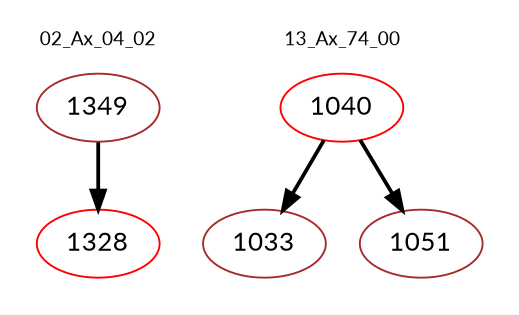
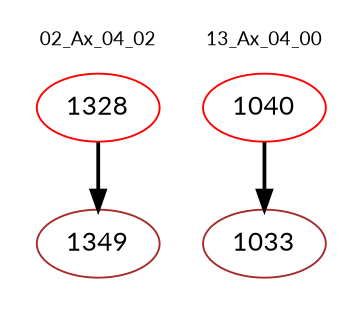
(343, 41) -> (264, 41)
(98, 166) -> (98, 166)
(421, 244) -> none
